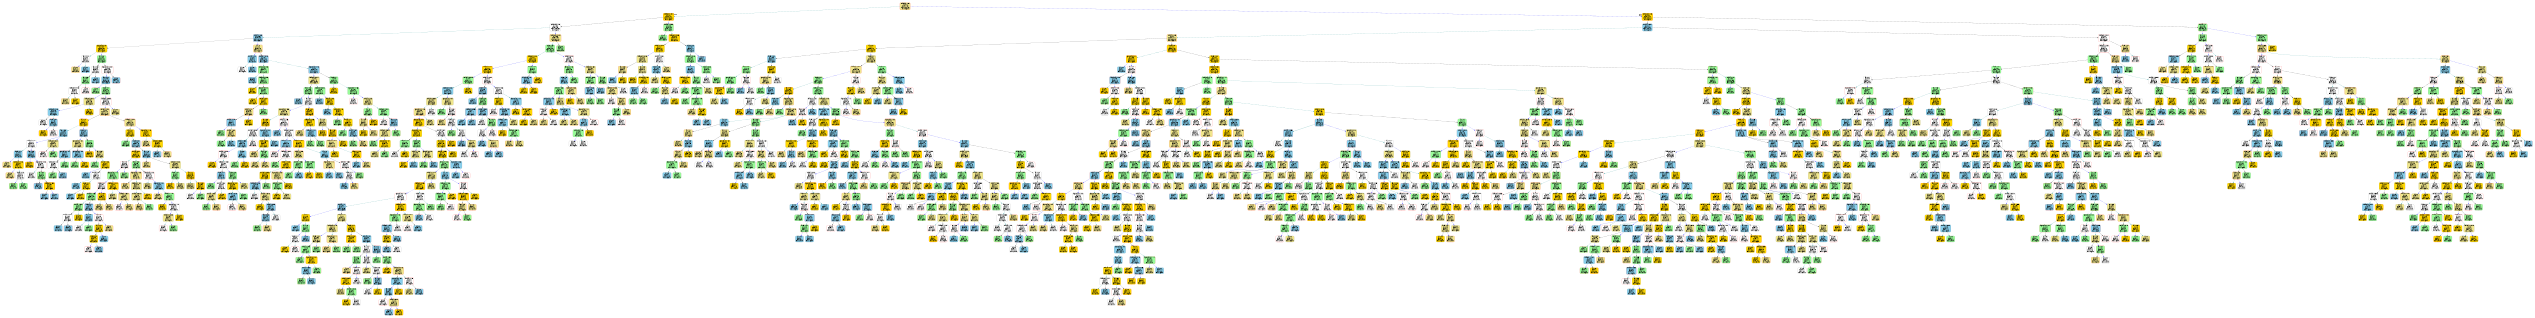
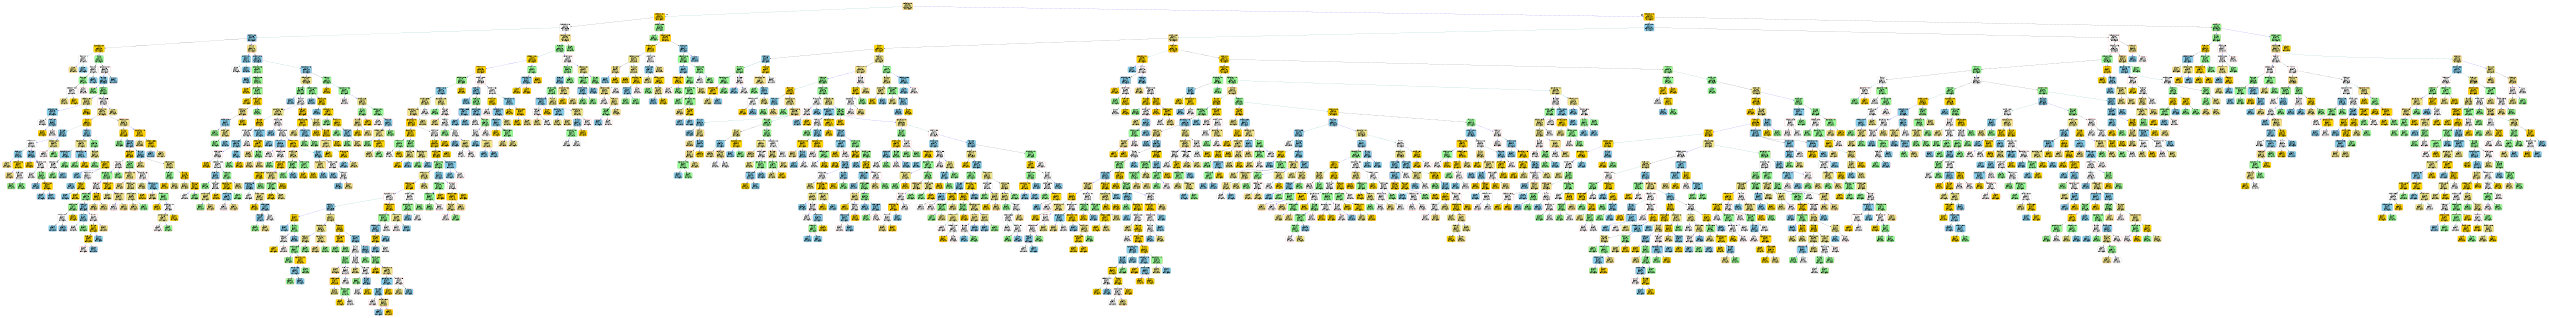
none -> (690, 133)
(89, 154) -> none
(688, 154) -> (700, 154)
(801, 154) -> (813, 154)
(2048, 165) -> (2063, 165)
(2448, 165) -> (2467, 165)
(359, 176) -> none
(2458, 186) -> (2478, 186)
(1106, 207) -> (1116, 207)
(799, 218) -> (807, 218)
(2414, 218) -> none
(1063, 228) -> (1074, 228)
none -> (1133, 260)
